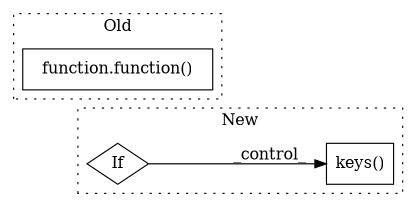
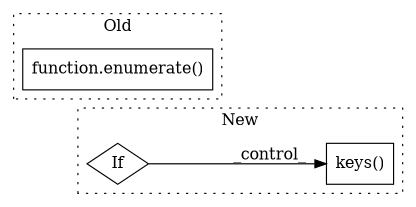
(118, 69) -> (118, 69)
